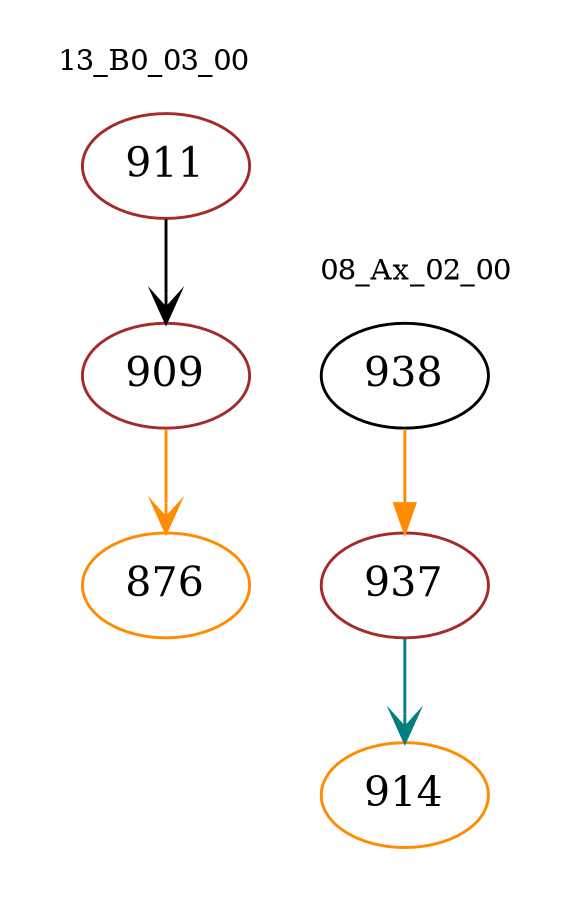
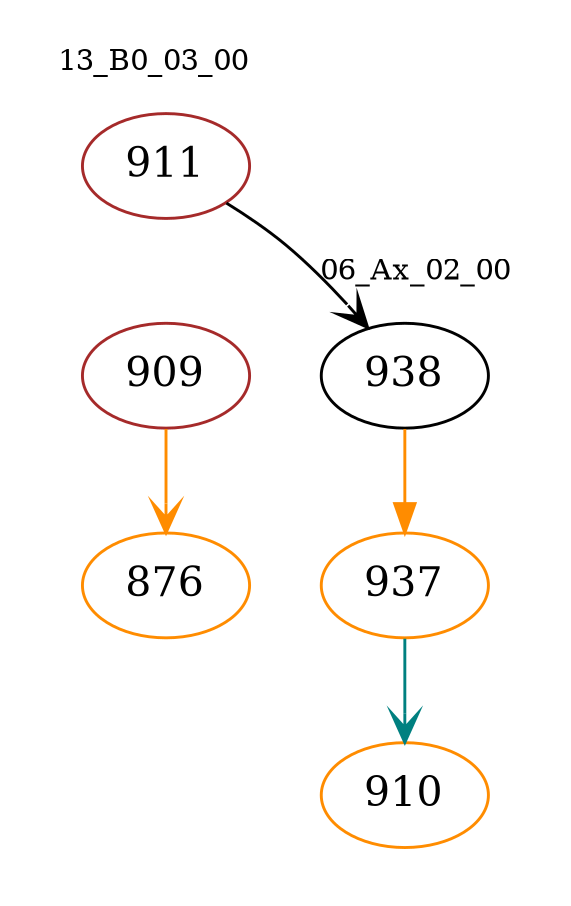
(166, 257) -> (317, 273)
(416, 272) -> (416, 272)
(405, 585) -> (405, 585)
(405, 795) -> (405, 795)
